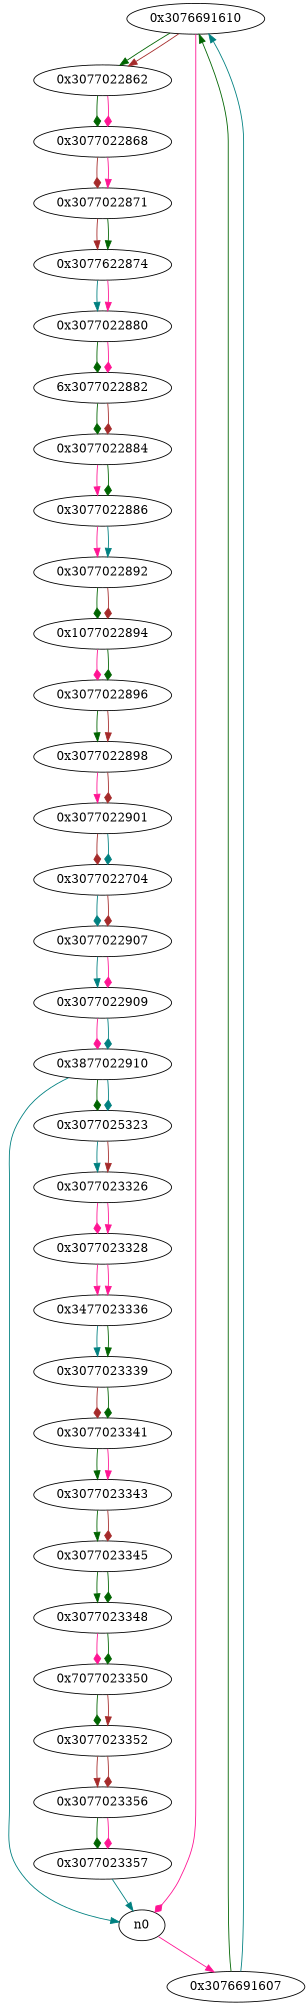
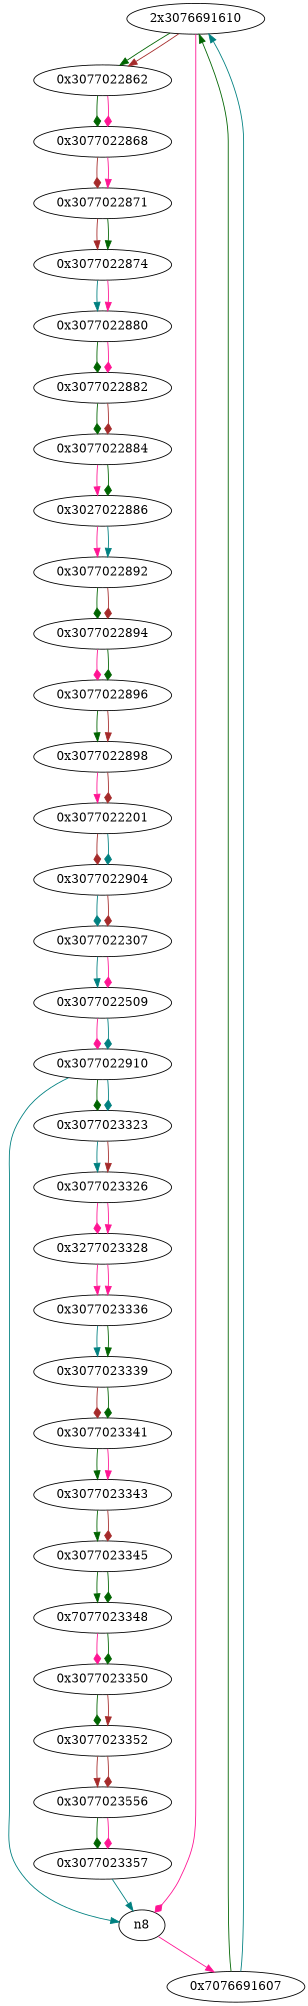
(196, 19) -> (196, 19)
(103, 265) -> (103, 265)
(103, 388) -> (103, 388)
(103, 511) -> (103, 511)
(103, 634) -> (103, 634)
(103, 818) -> (103, 818)
(103, 880) -> (103, 880)
(103, 941) -> (103, 941)
(103, 1003) -> (103, 1003)
(103, 1064) -> (103, 1064)
(103, 1126) -> (103, 1126)
(103, 1249) -> (103, 1249)
(103, 1310) -> (103, 1310)
(103, 1618) -> (103, 1618)
(103, 1679) -> (103, 1679)
(103, 1802) -> (103, 1802)
(142, 1925) -> (142, 1925)
(236, 1987) -> (236, 1987)
